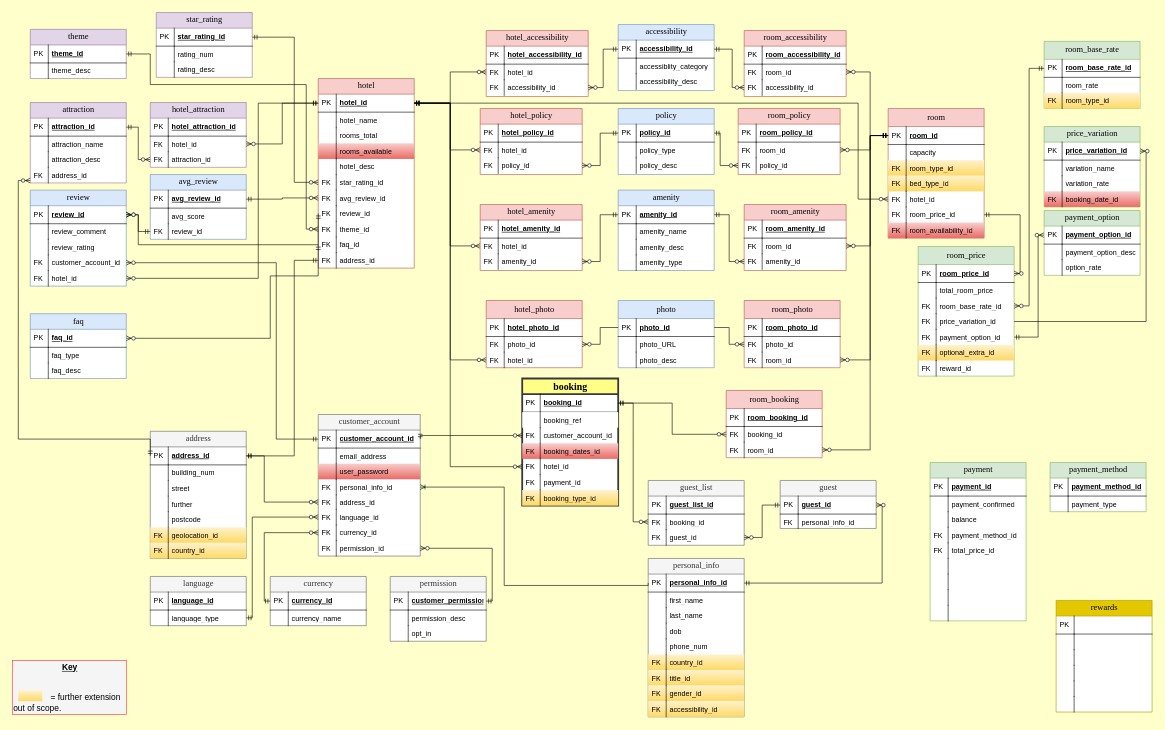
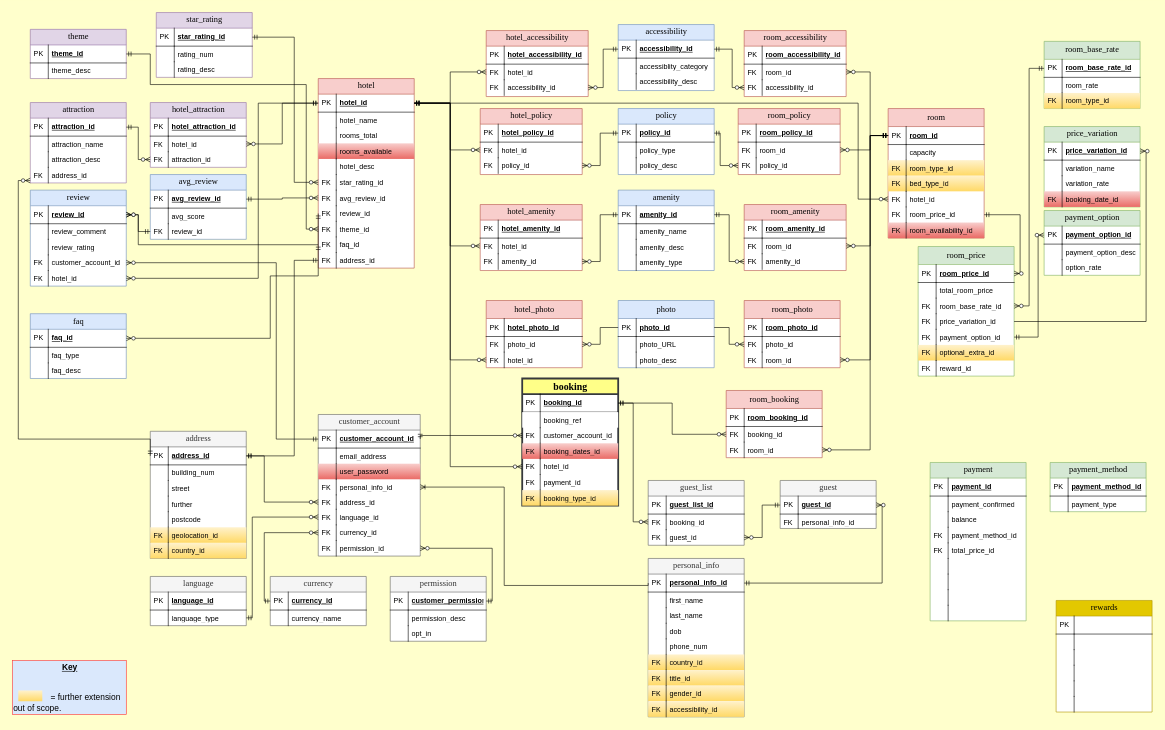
(69, 687) -> (69, 687)
